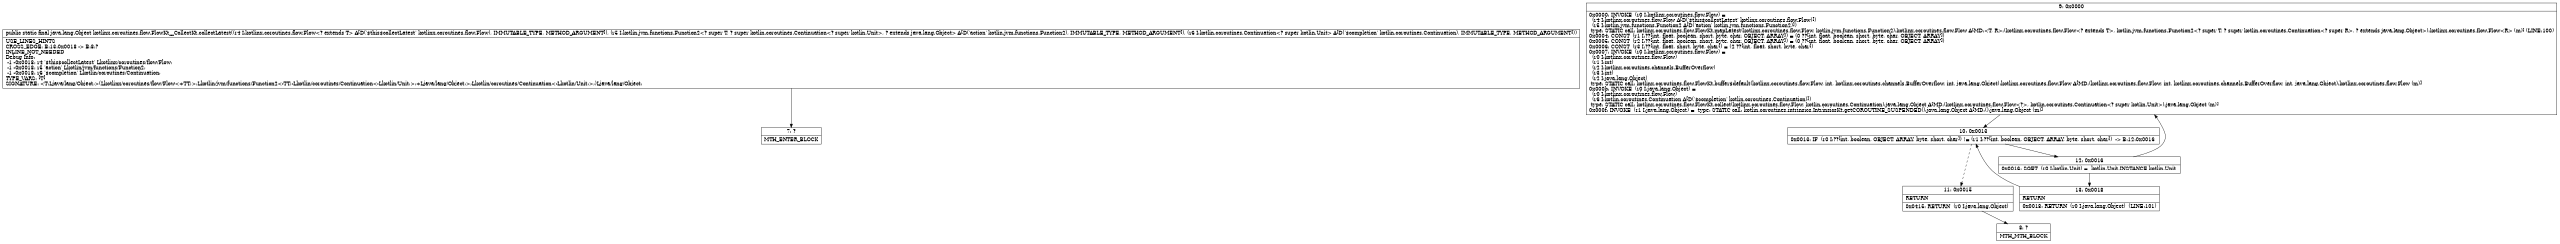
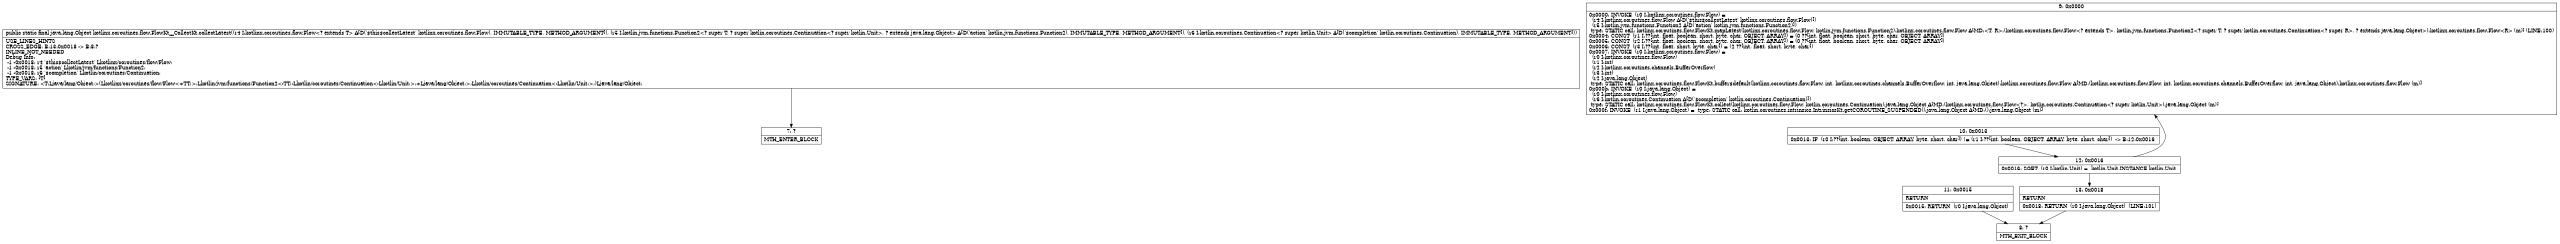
(1993, 120) -> none
(1967, 163) -> none
(1994, 172) -> (2054, 217)
(1958, 207) -> (1958, 207)
(2024, 236) -> (2024, 236)
